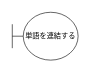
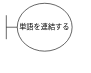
(45, 36) -> (39, 27)
